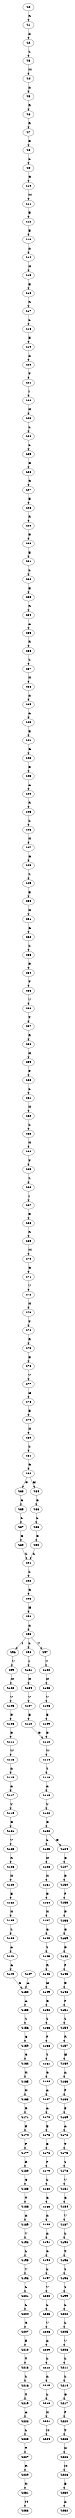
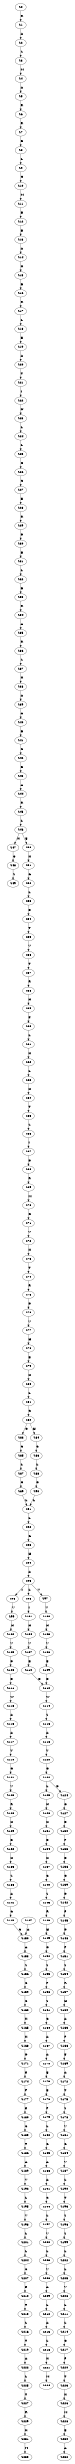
(28, 891) -> (24, 838)
